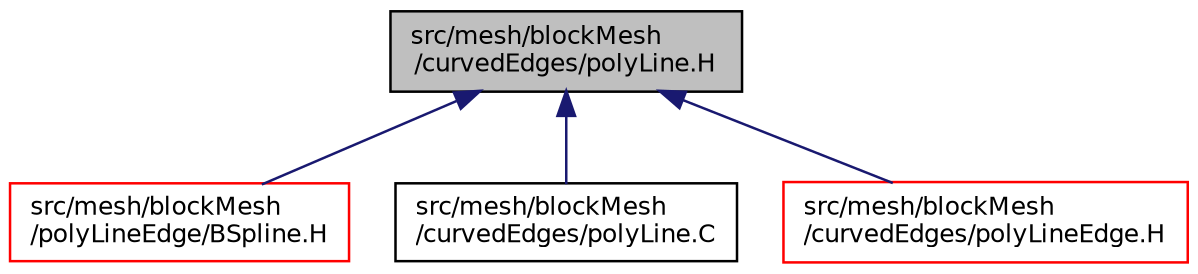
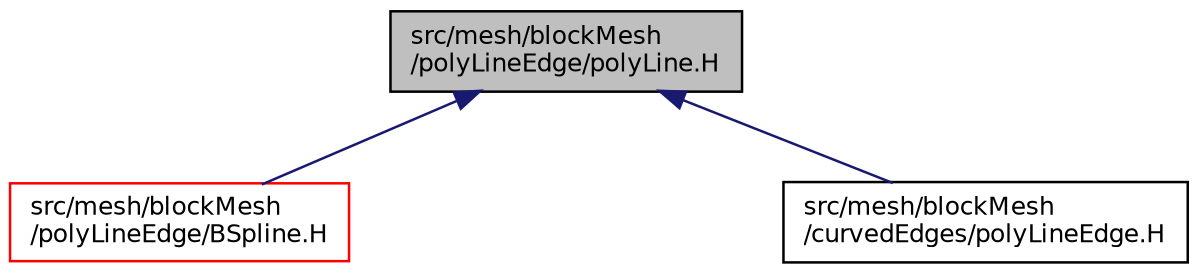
(566, 51) -> (566, 51)
(566, 222) -> none
(986, 222) -> (986, 222)
